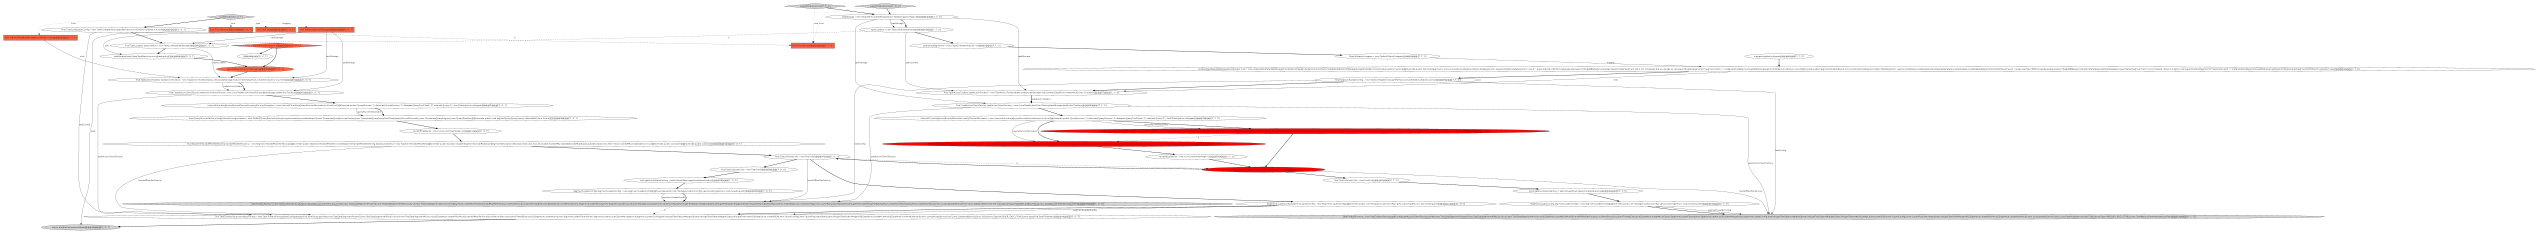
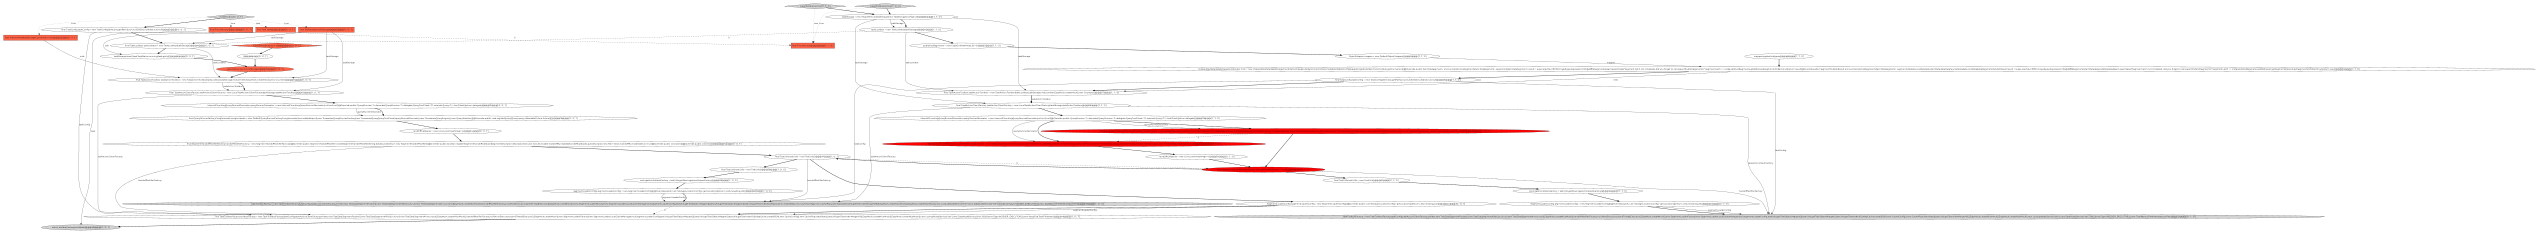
(287, 23) -> (287, 23)
(274, 59) -> (255, 62)
